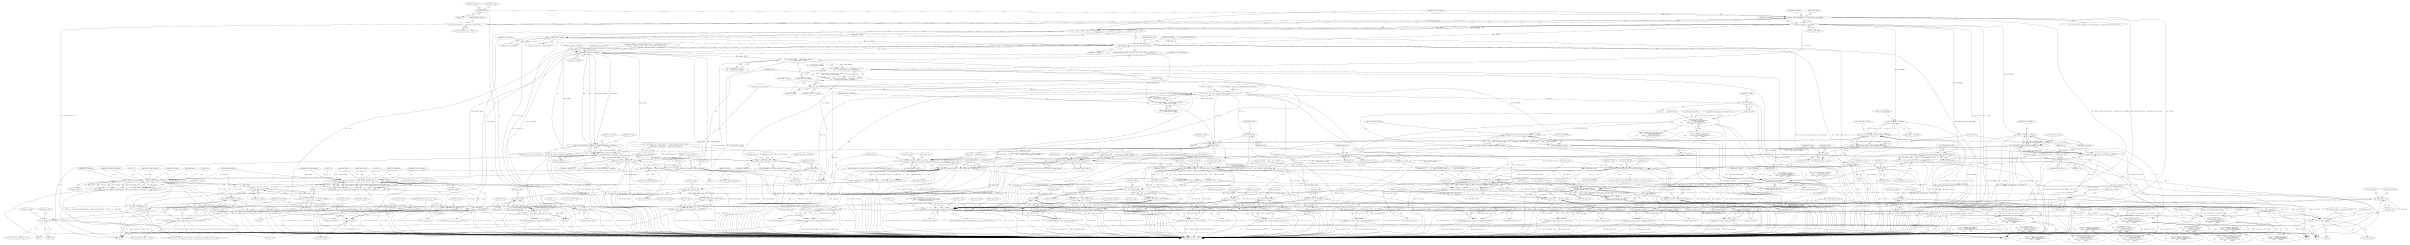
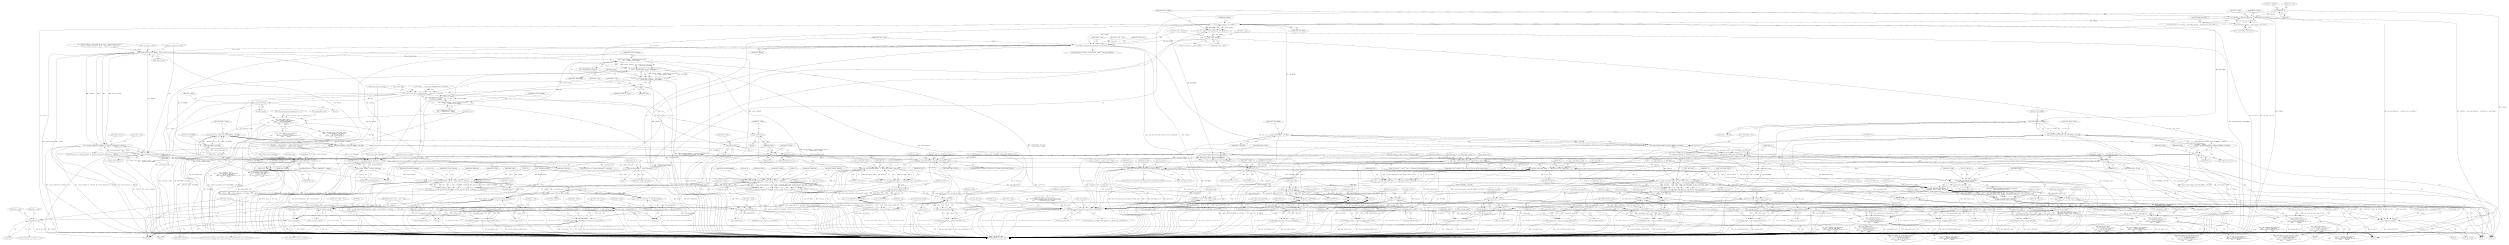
(313, 189) -> none
none -> (1958, 233)
none -> (1540, 235)
